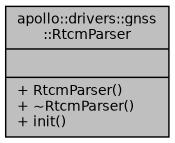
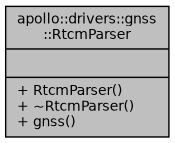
(42, 122) -> (47, 122)
